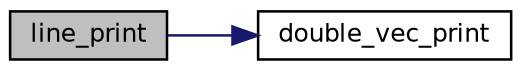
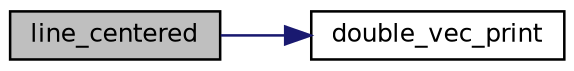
(89, 35) -> (115, 35)
